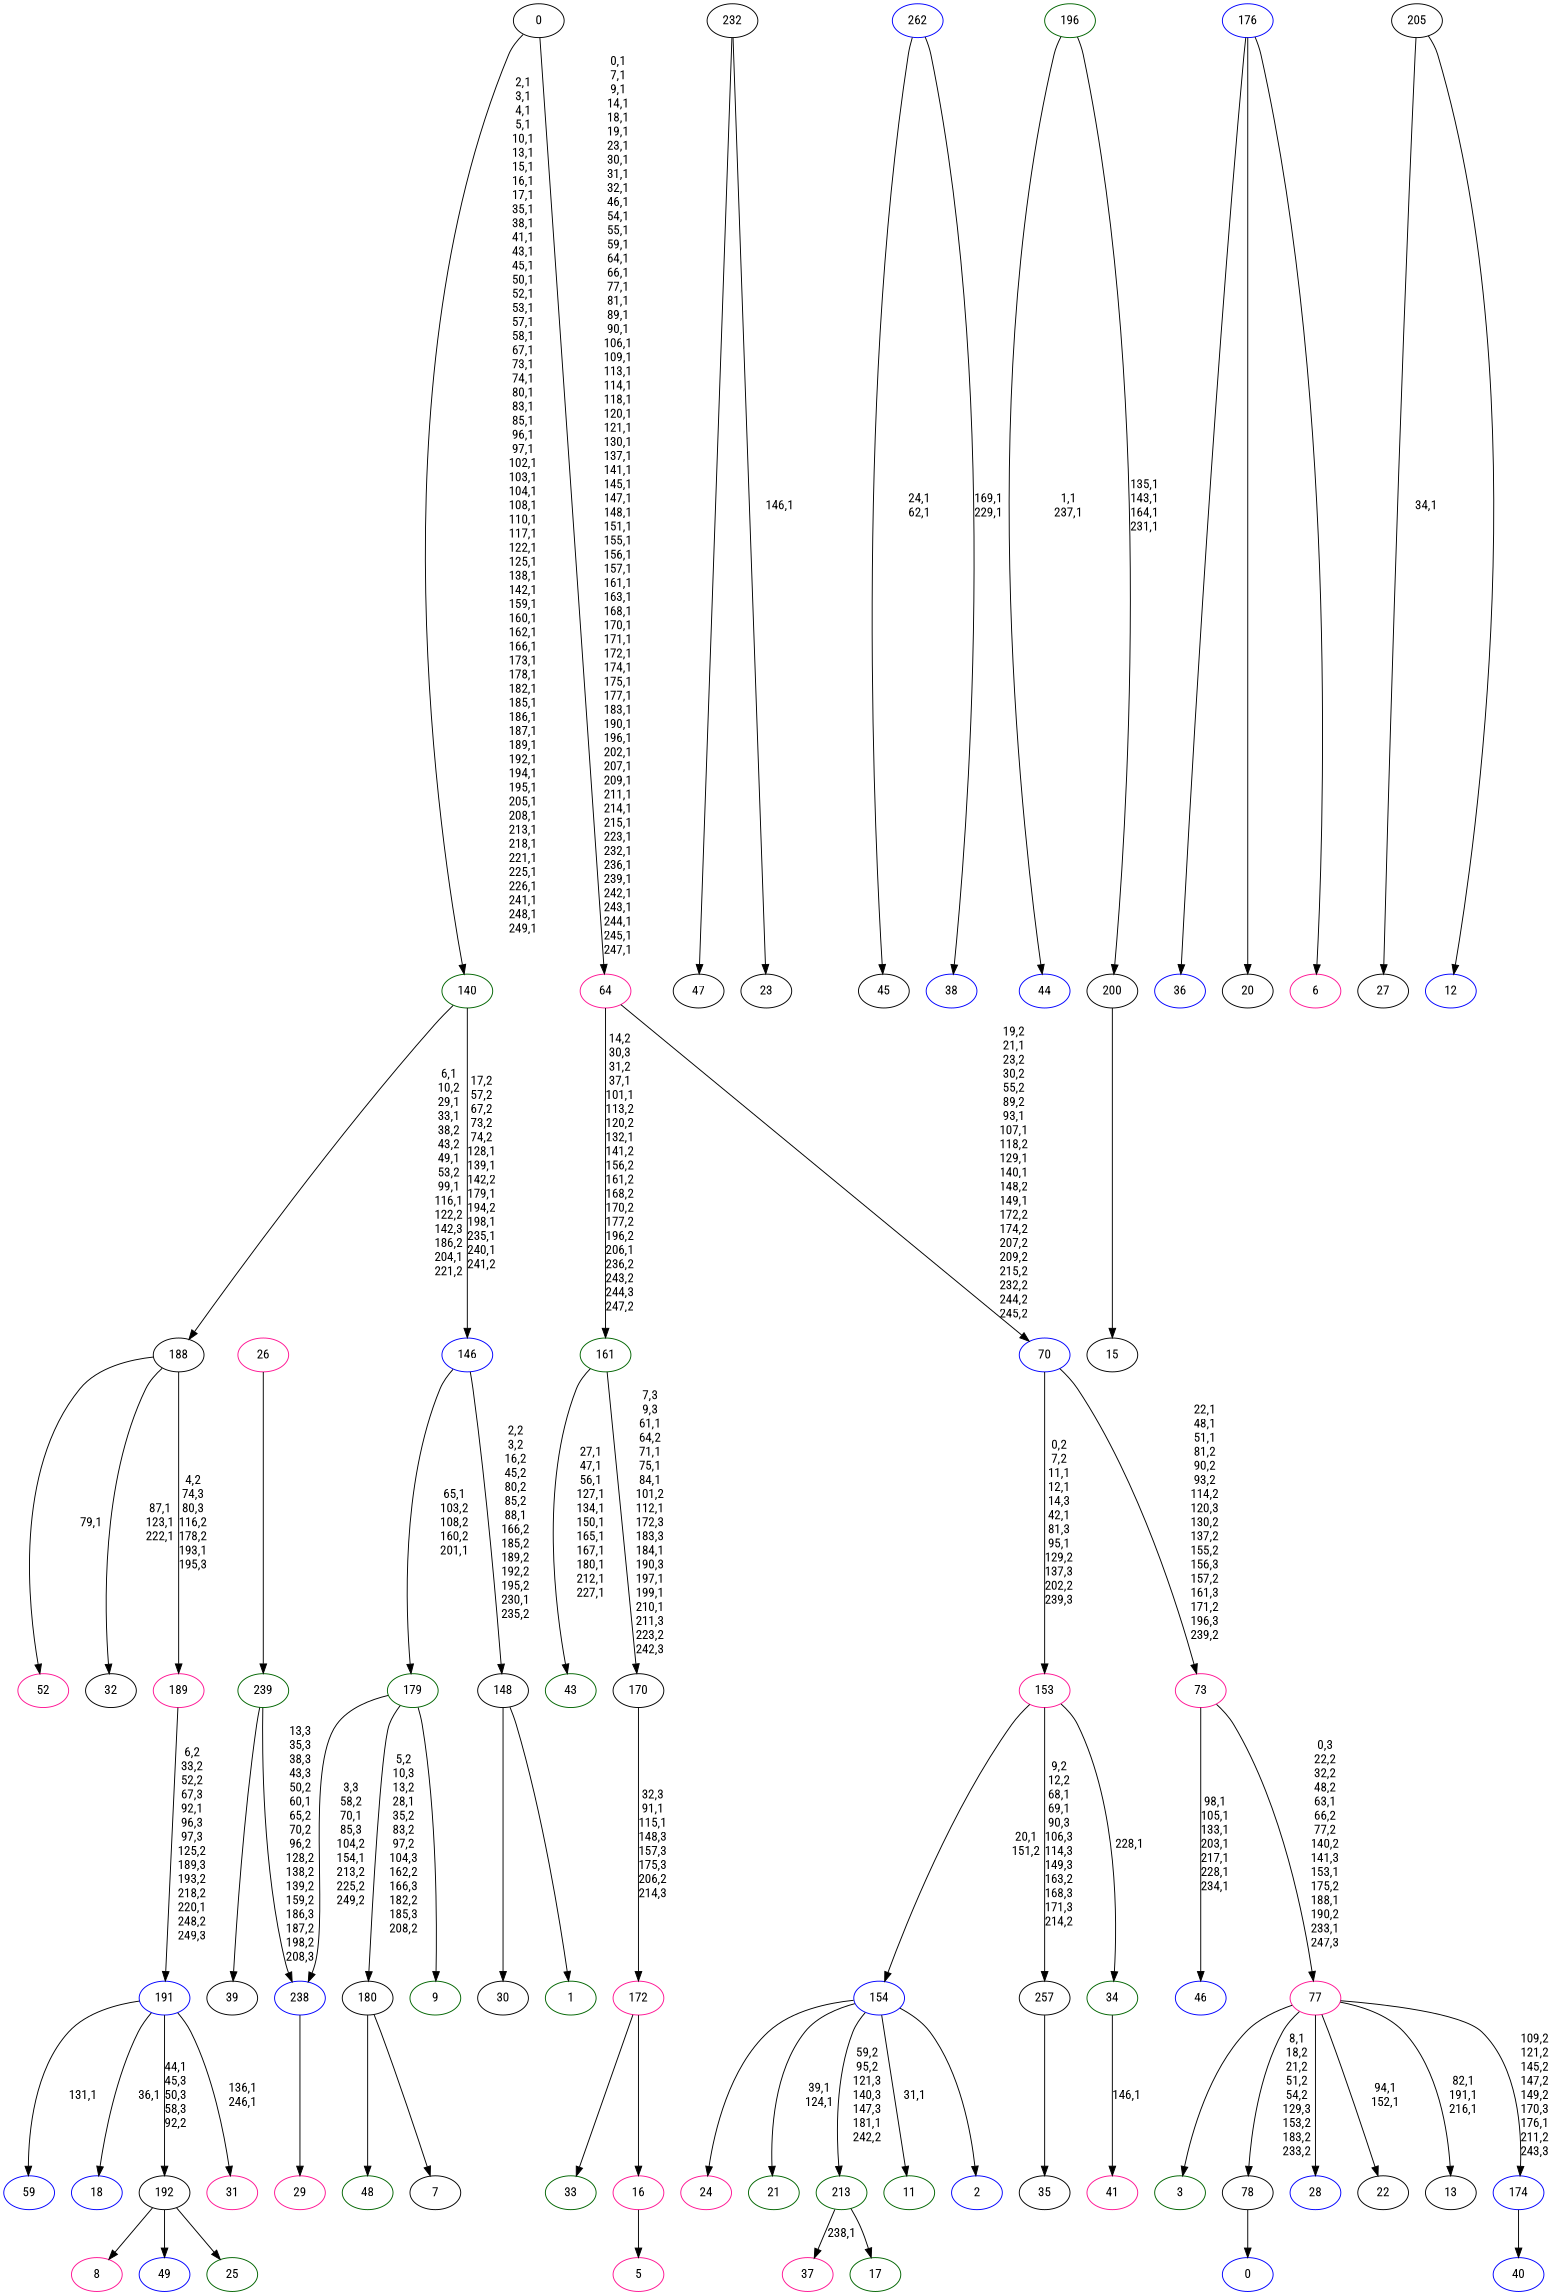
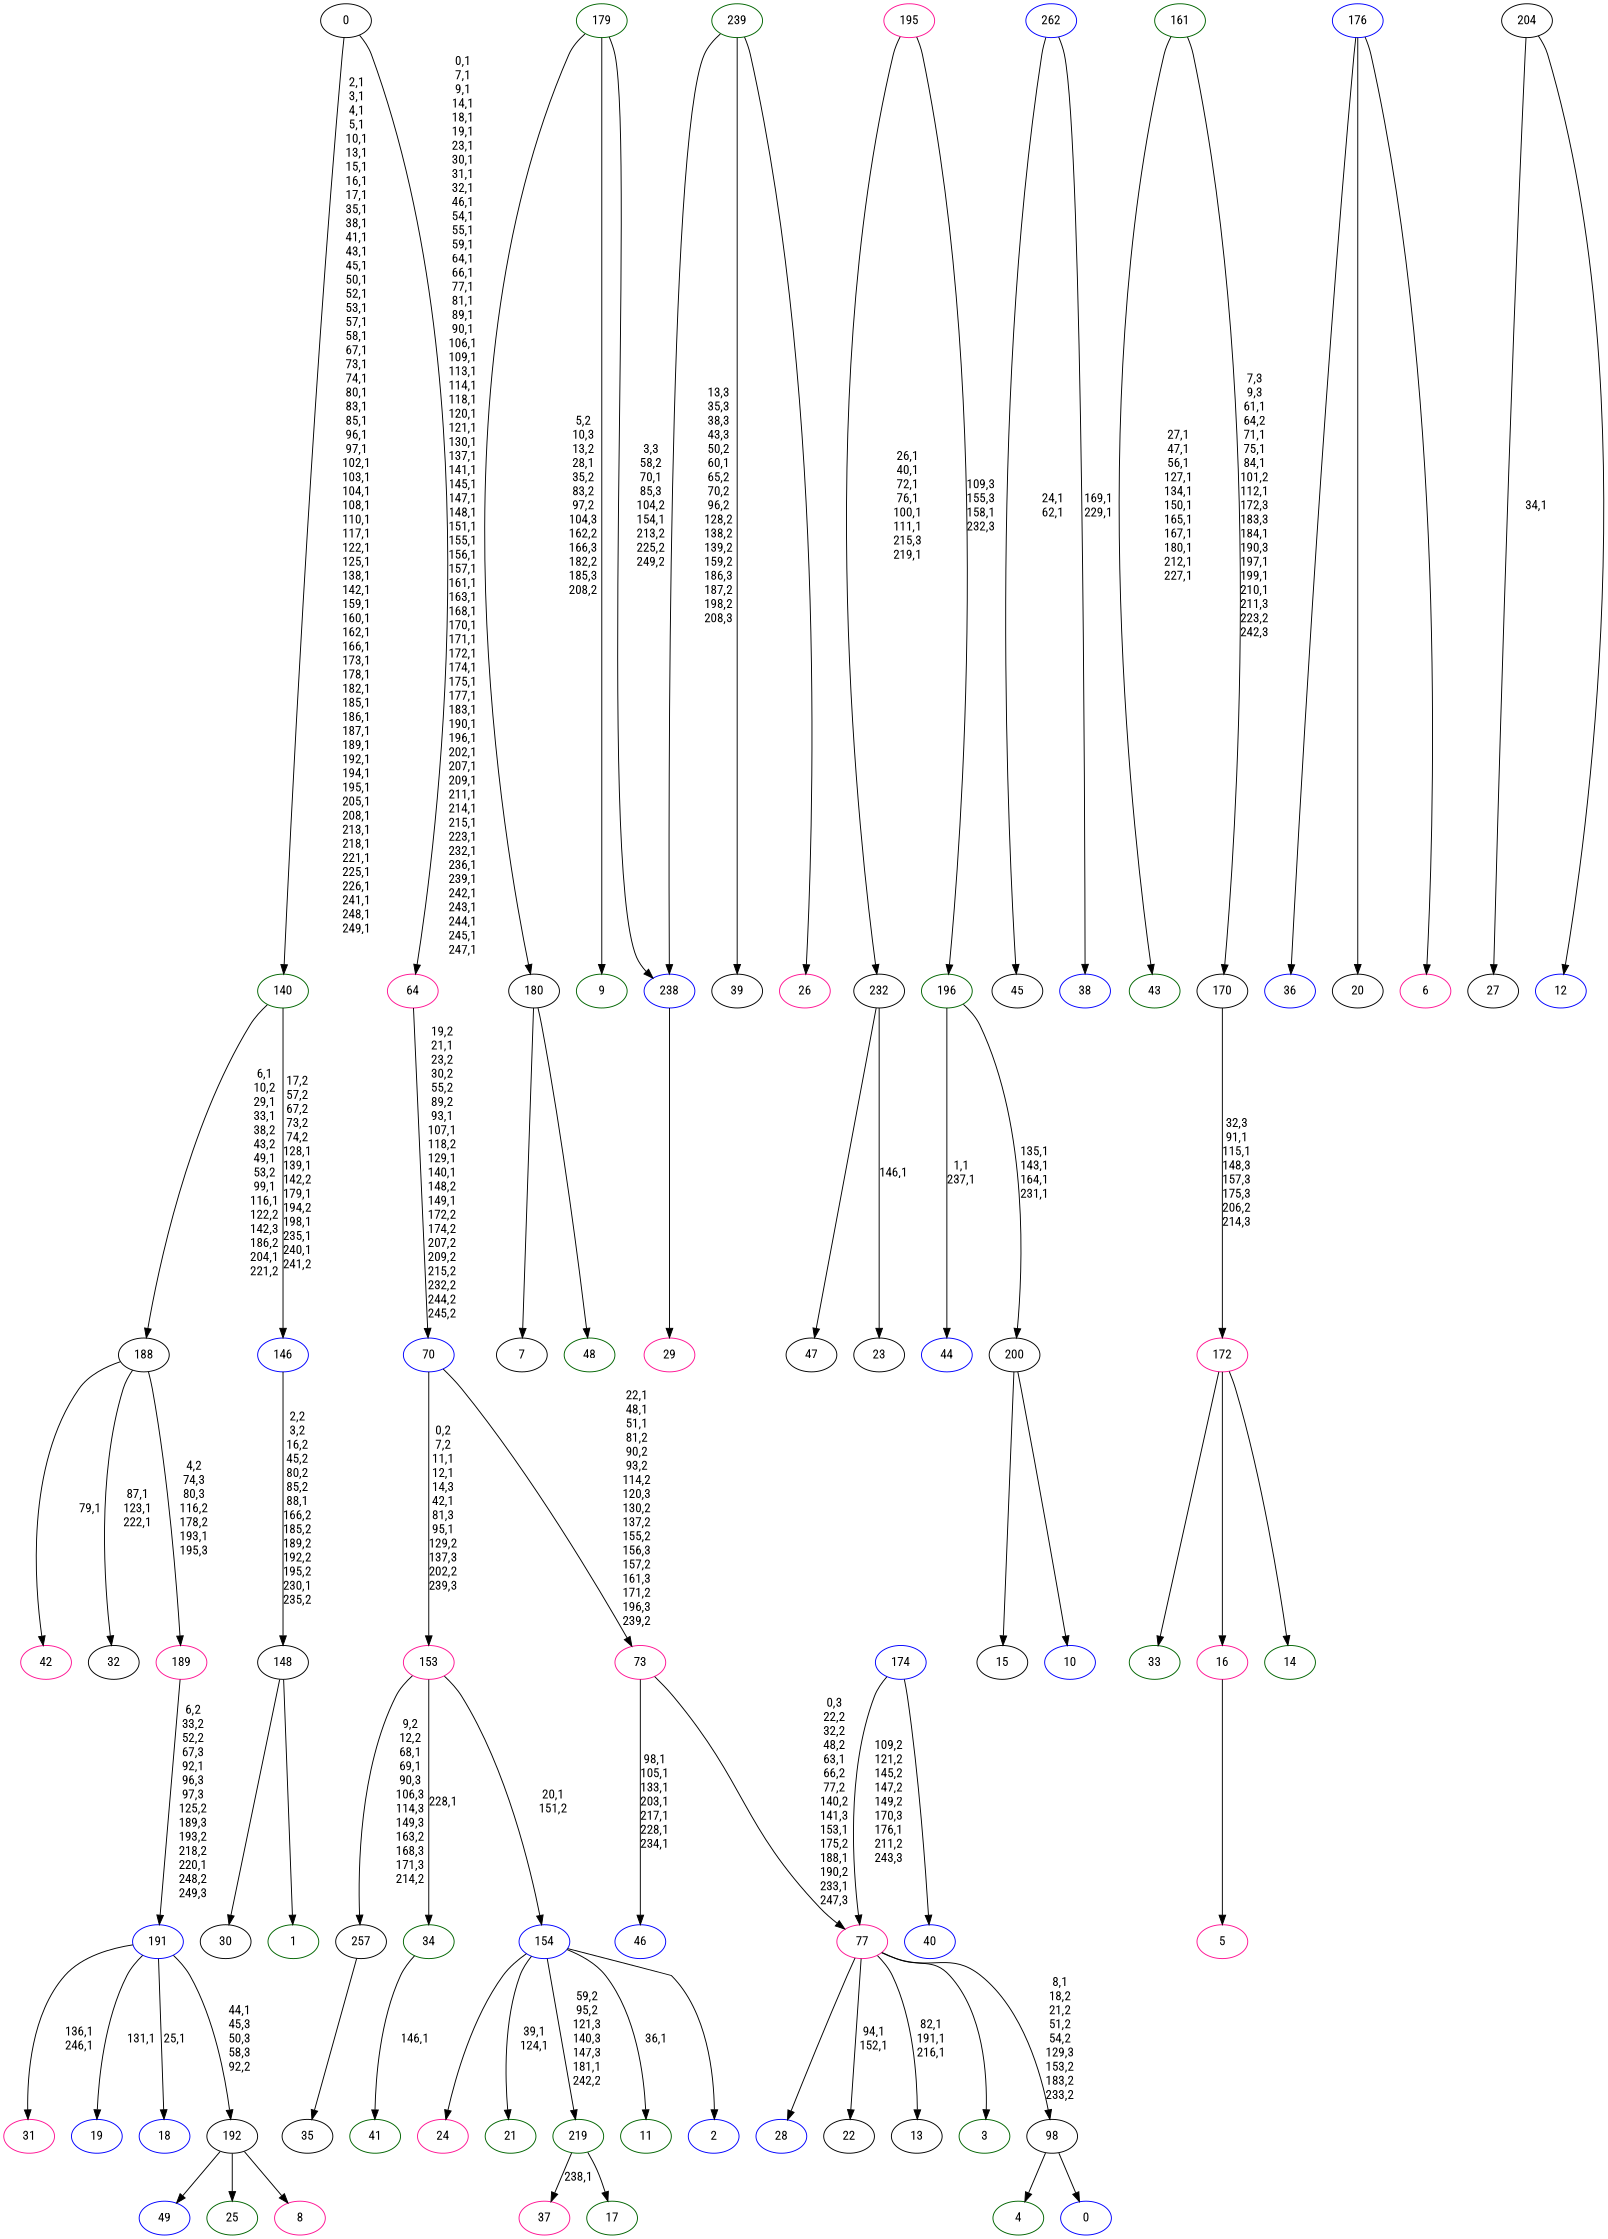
none -> (909, 21)
(1417, 21) -> (1527, 21)
(606, 1168) -> none
(411, 1513) -> none
(263, 1518) -> (806, 498)
none -> (1070, 1662)
none -> (1290, 1662)
(43, 1691) -> (46, 1662)
(1481, 2031) -> (855, 1793)
(150, 2095) -> (175, 2039)
(915, 2095) -> (656, 2039)
(29, 2193) -> (97, 2136)
(842, 2193) -> (578, 2136)
(1112, 2193) -> (375, 2136)
(1248, 2193) -> (1052, 2136)
none -> (1018, 2218)
